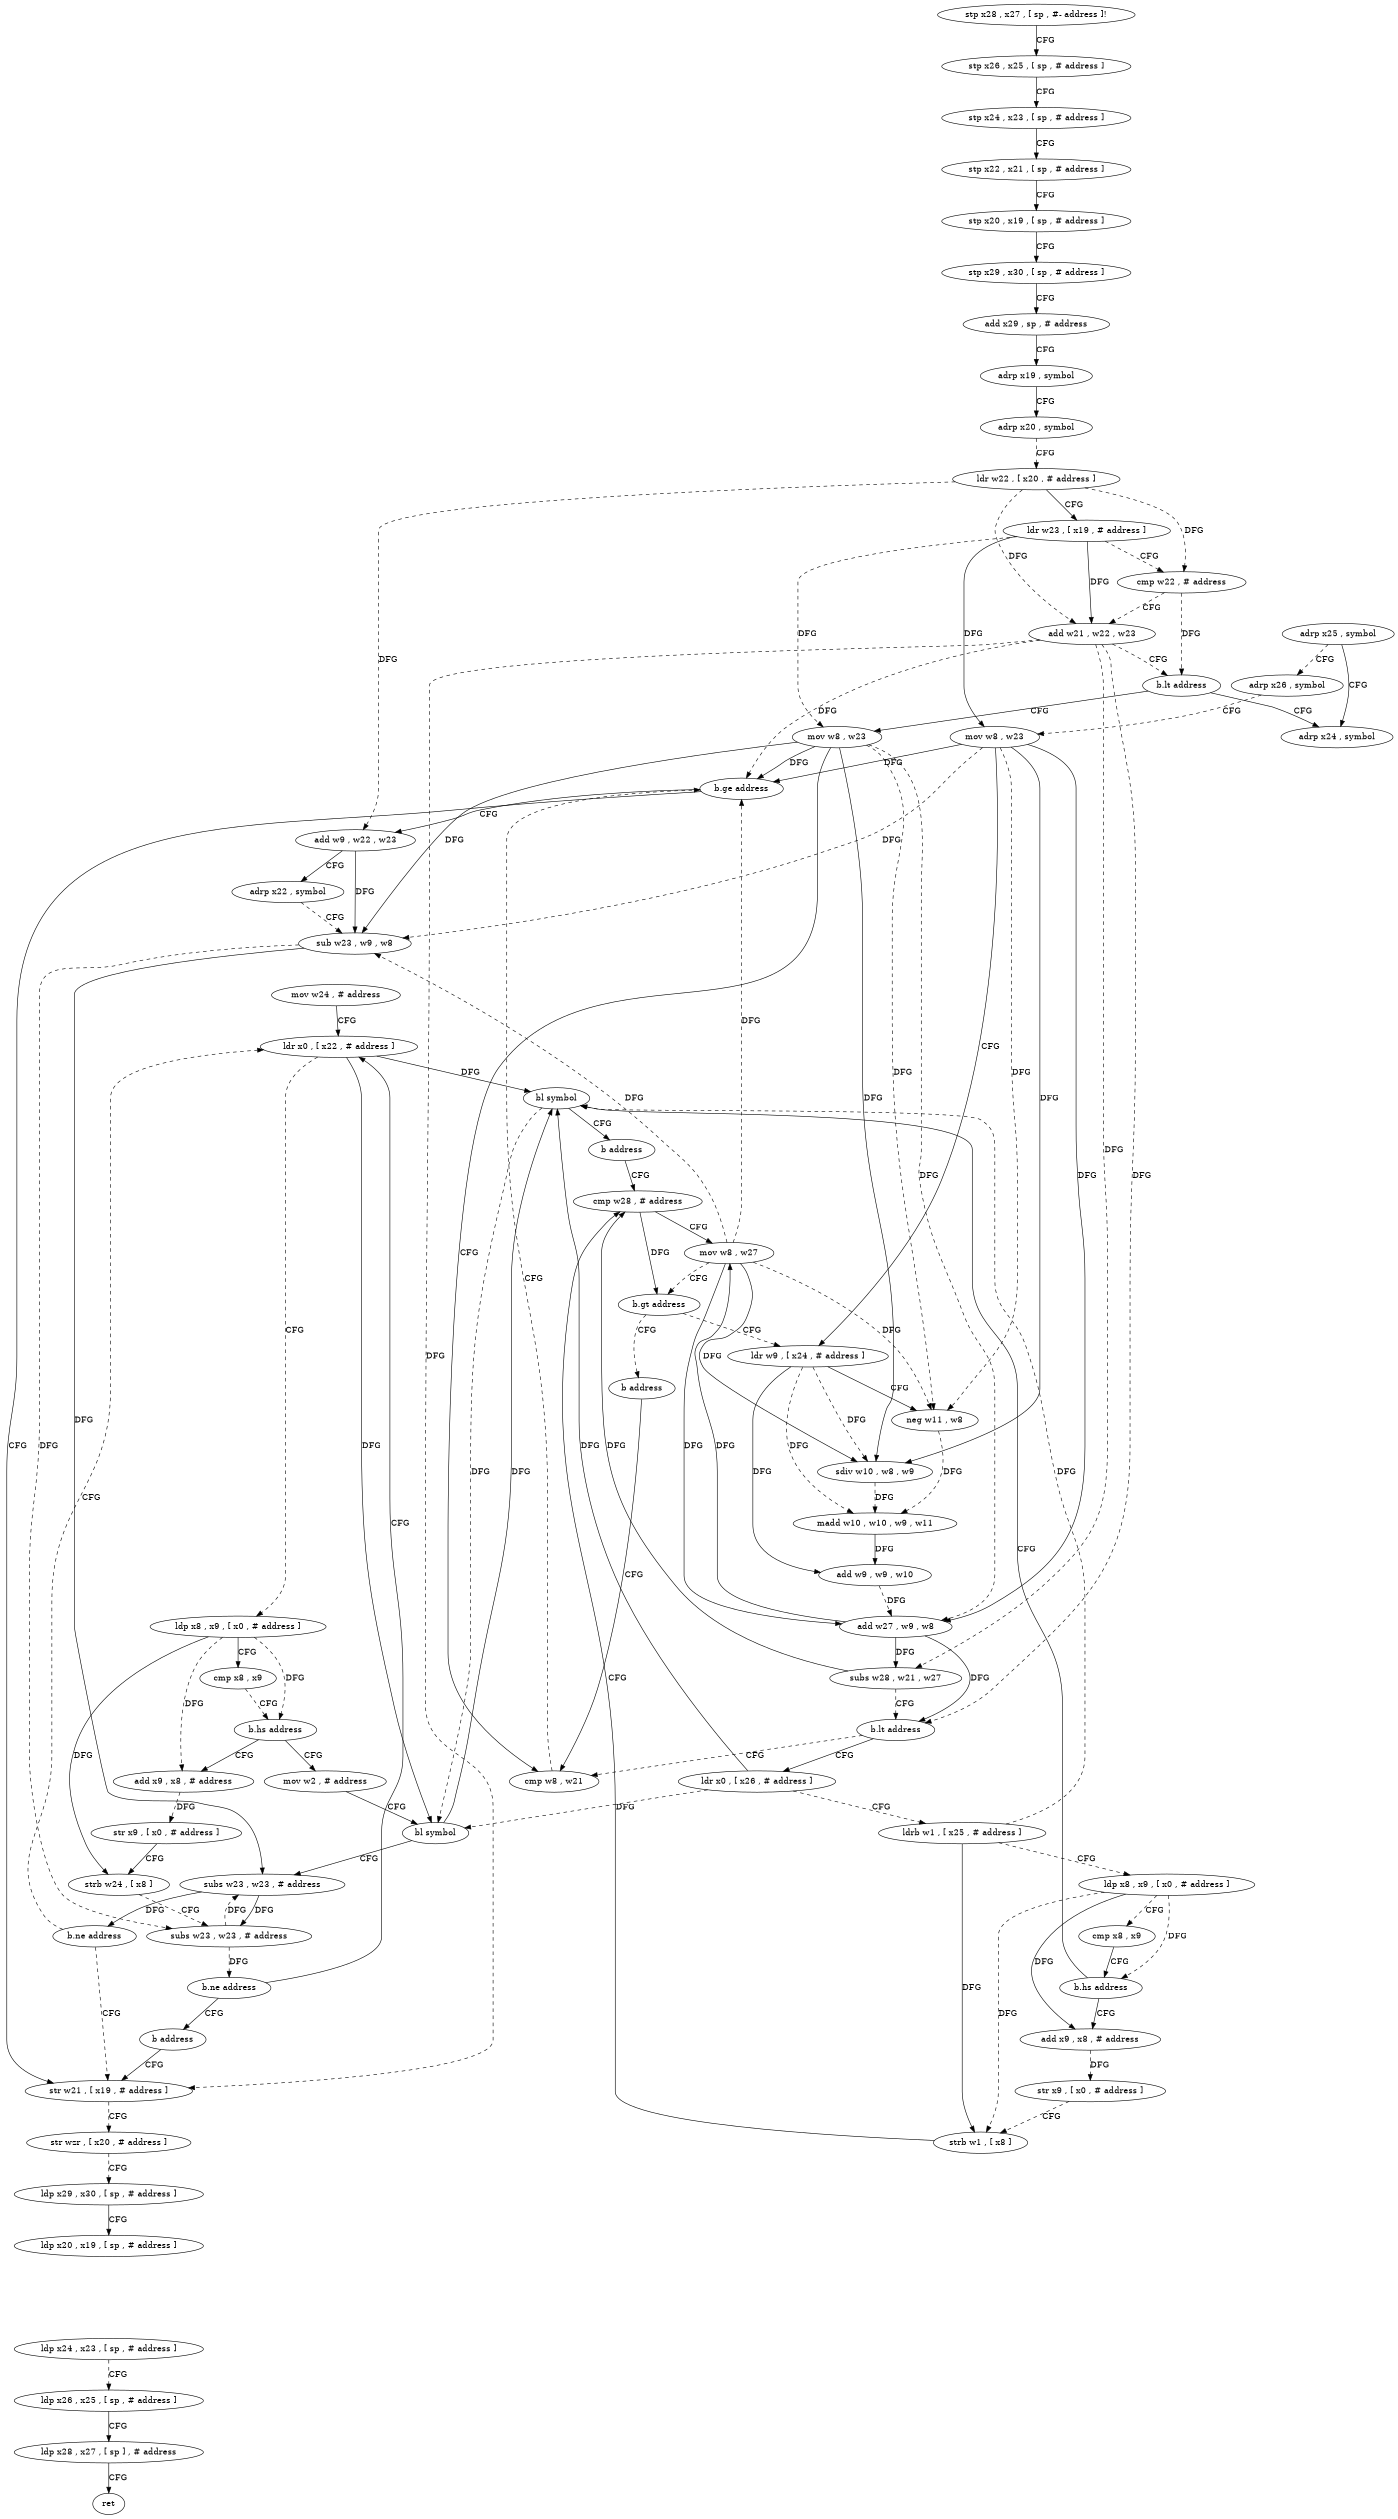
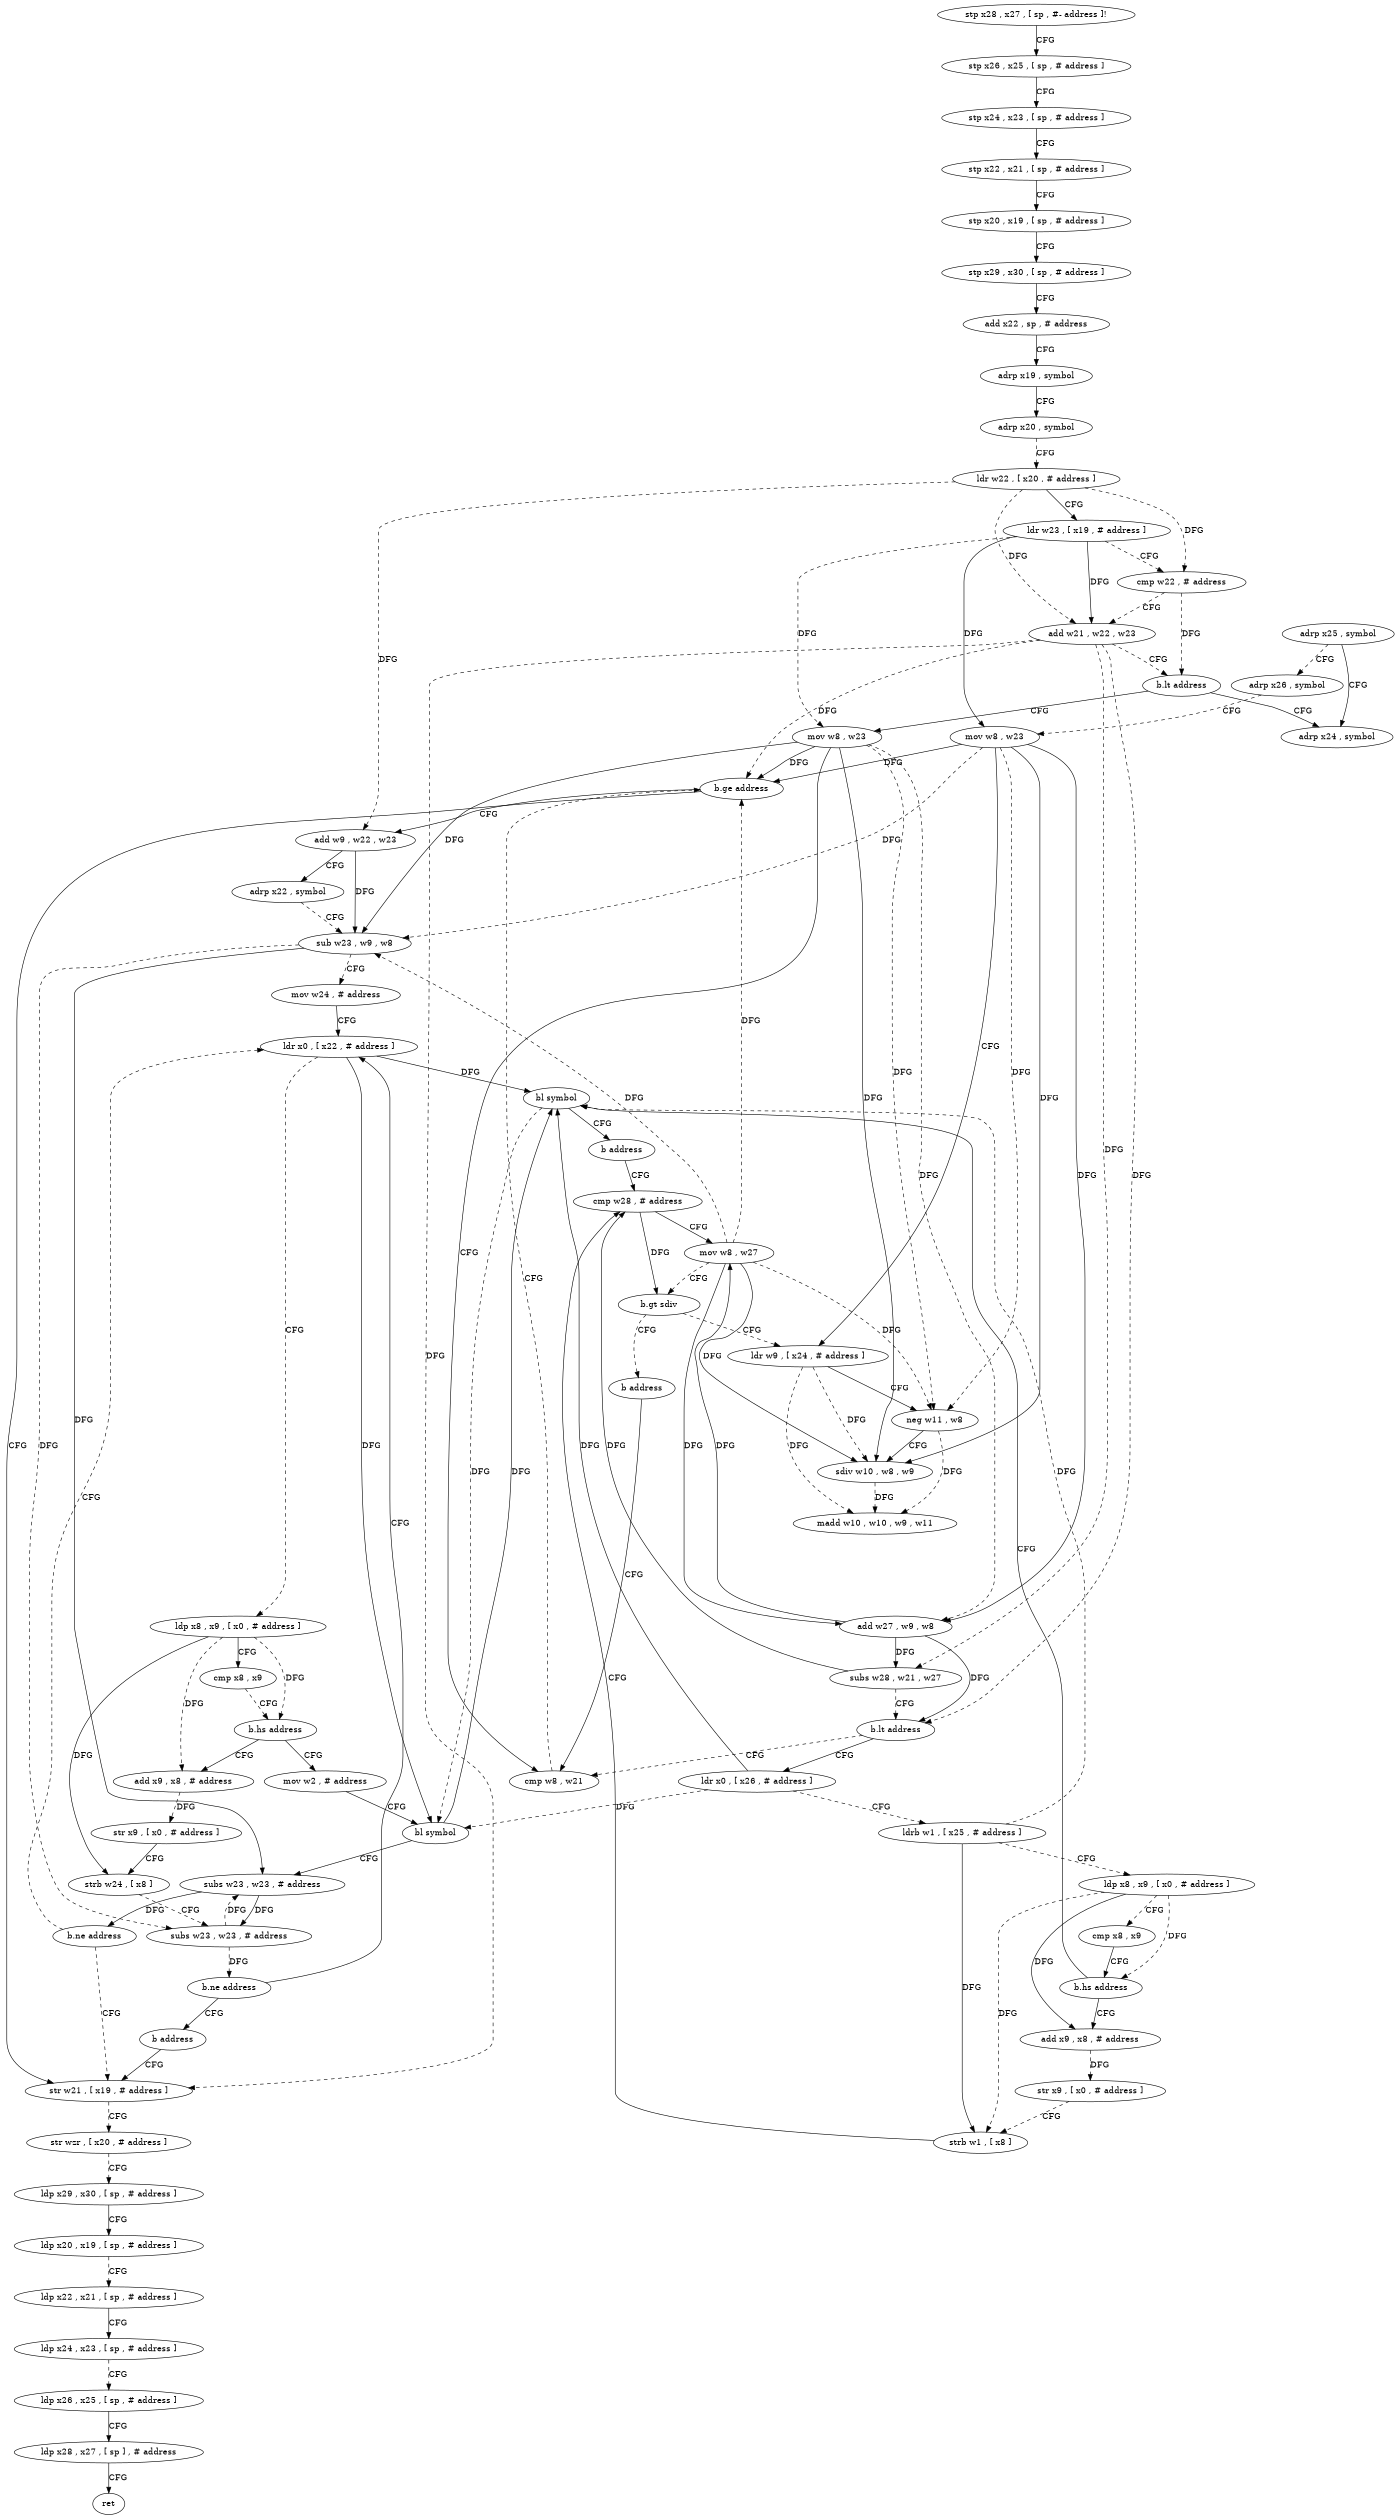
(1036, 324) -> (1036, 324)
none -> (347, 967)
(659, 1305) -> (659, 1305)
none -> (907, 1444)
(875, 1575) -> none
none -> (109, 2297)
